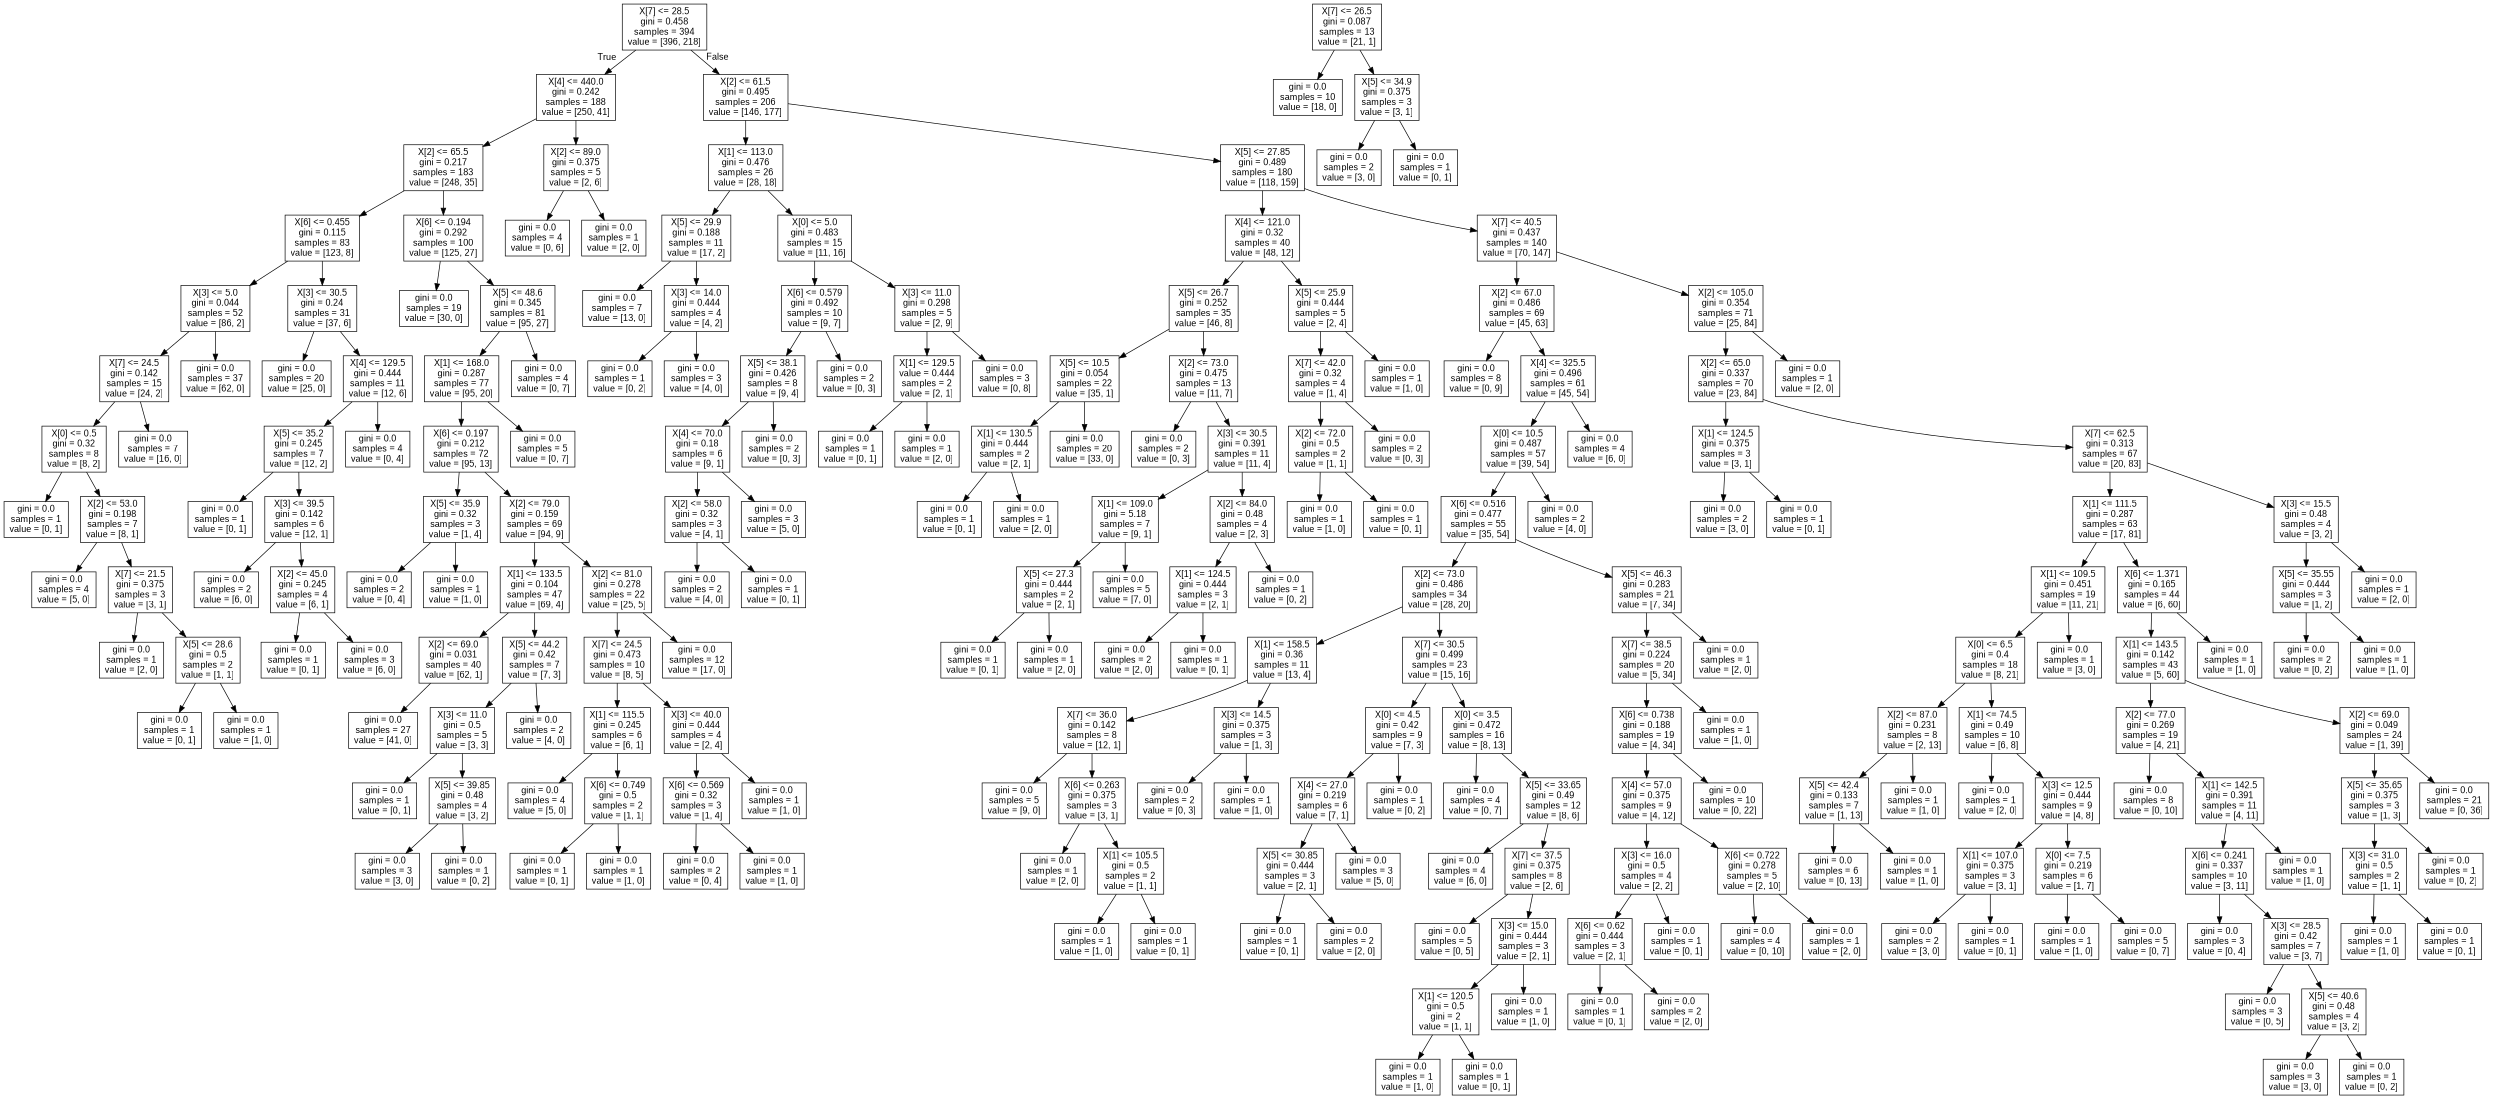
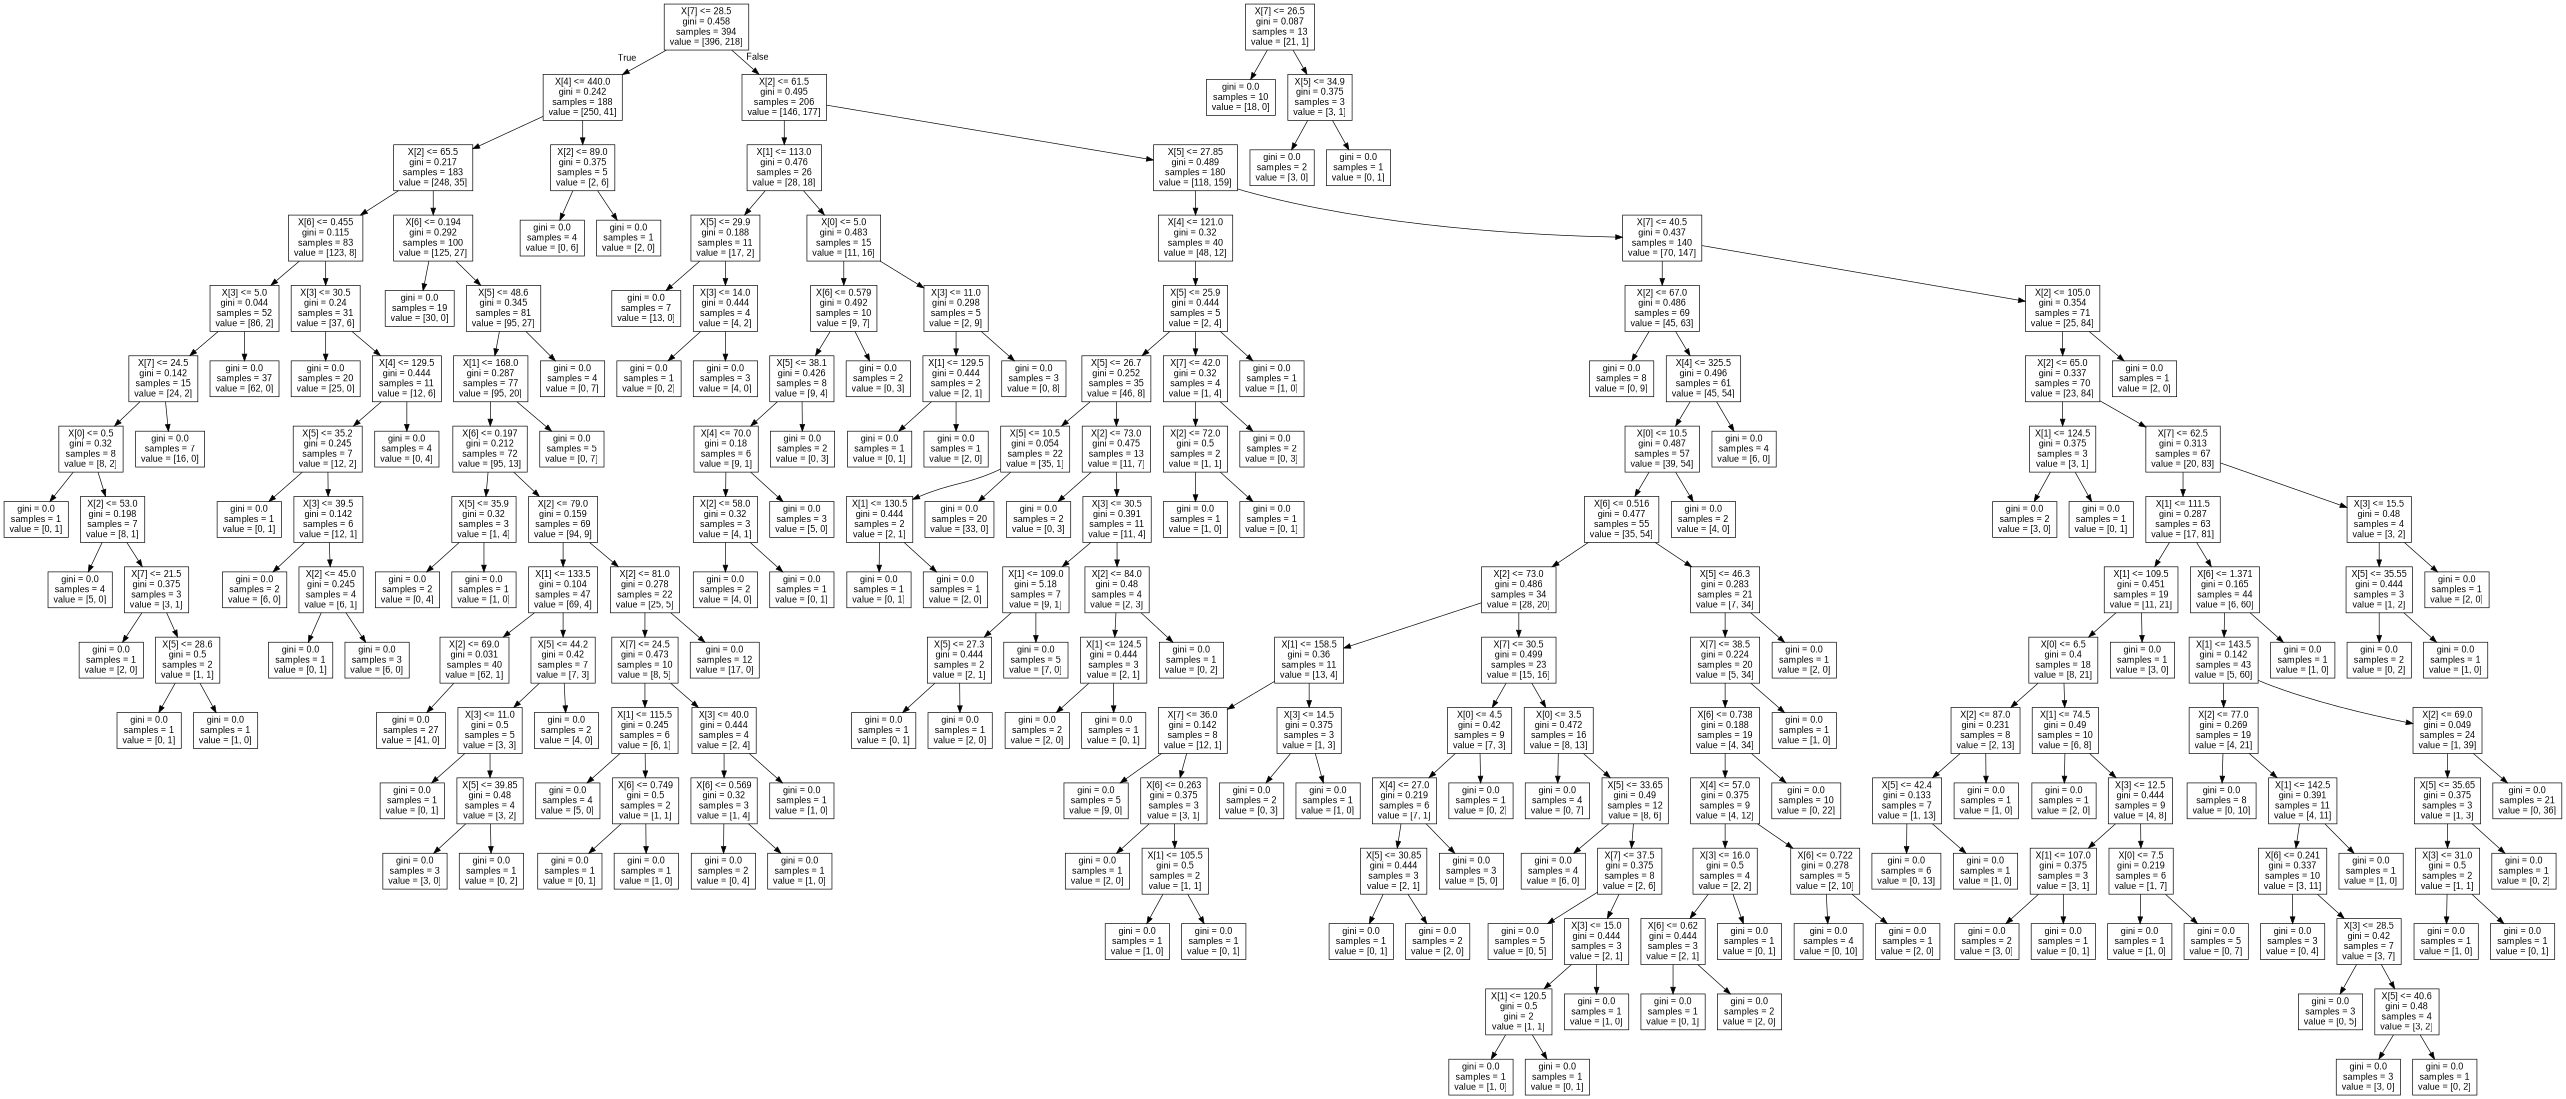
(1235, 271) -> (1159, 341)
(927, 379) -> (956, 379)
